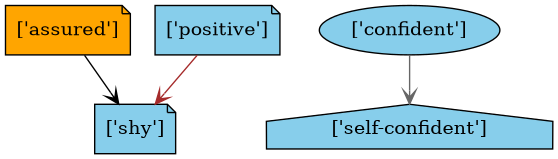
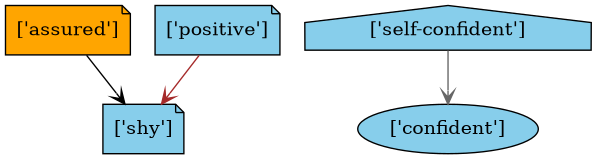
(410, 73) -> (448, 70)
